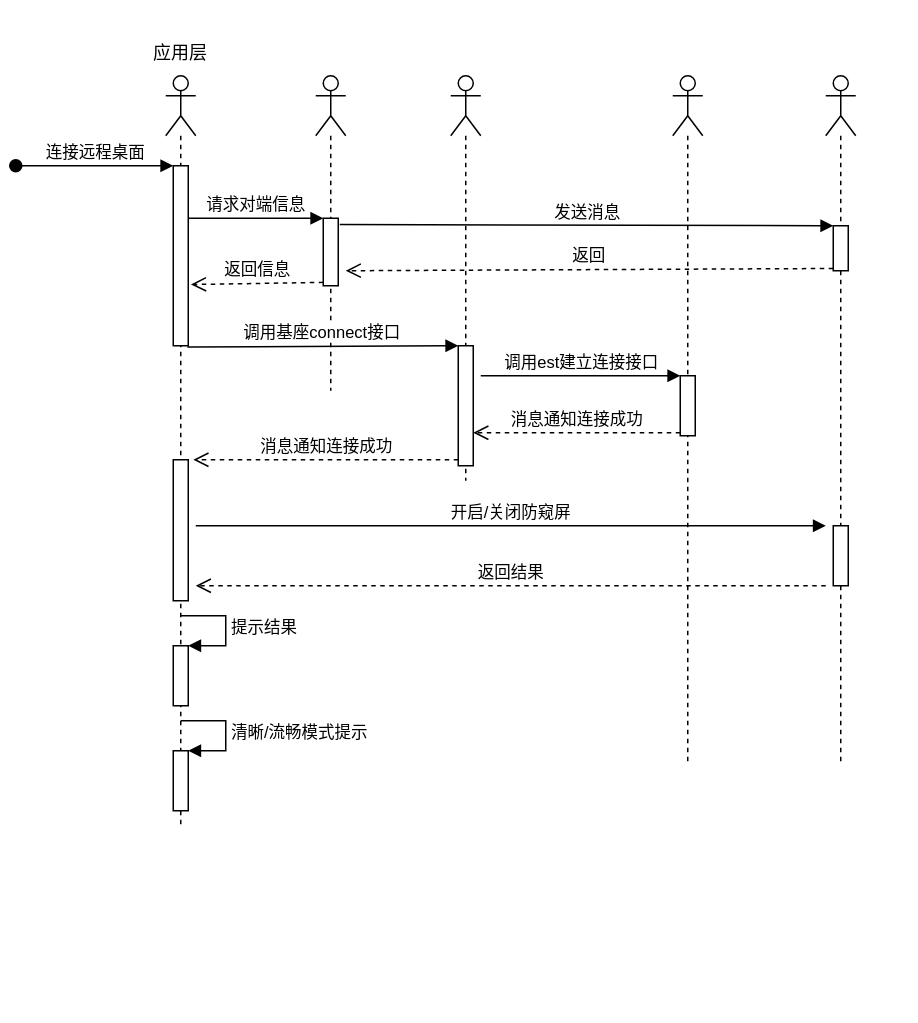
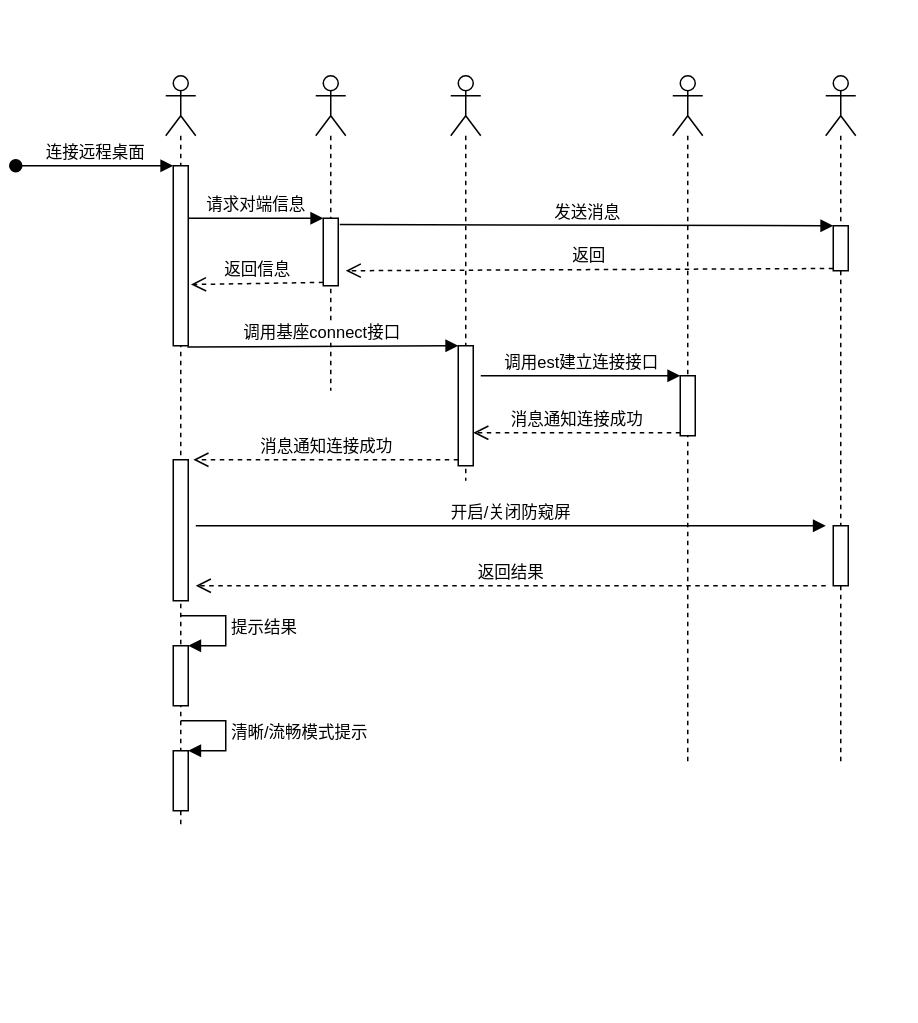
(181, 53) -> none
